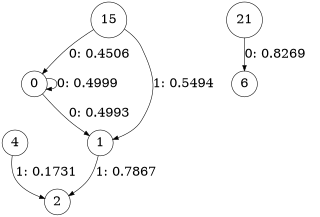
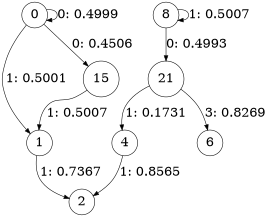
none -> (166, 15)
(68, 48) -> (64, 43)
(281, 54) -> (241, 113)
(189, 84) -> (83, 113)
none -> (129, 101)
(105, 113) -> (42, 79)
(52, 172) -> (156, 172)
(132, 172) -> (76, 172)
